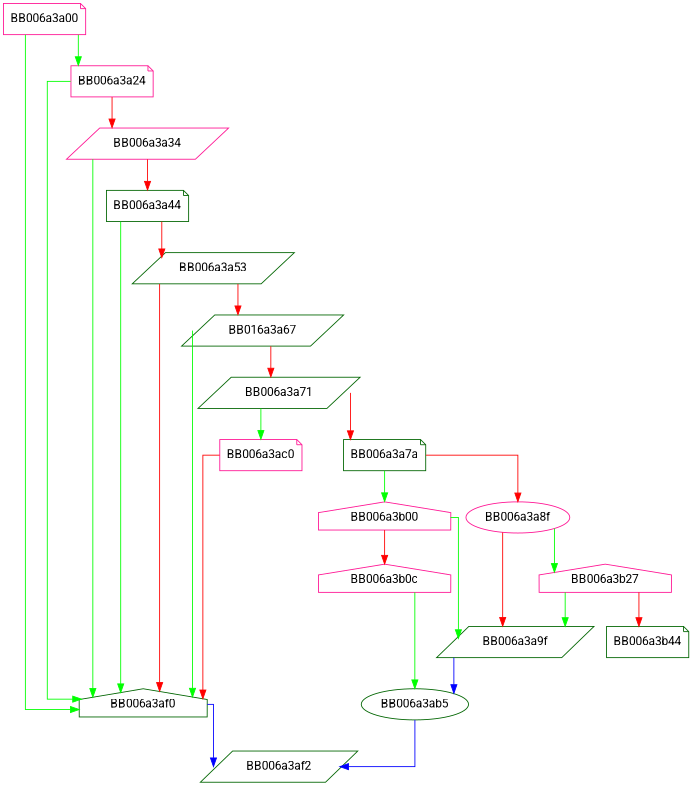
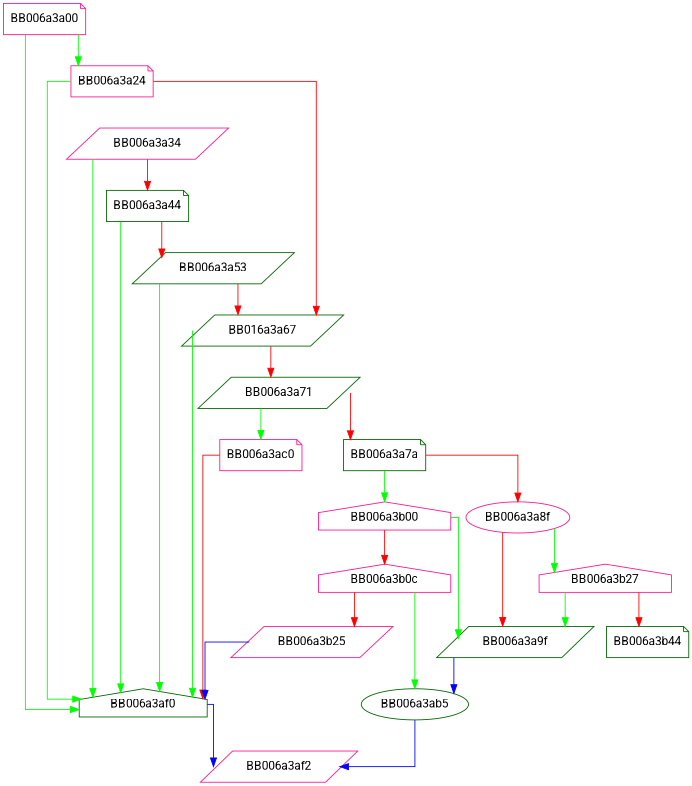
(112, 108) -> (316, 112)
(160, 483) -> (160, 483)
none -> (312, 642)
(279, 767) -> (279, 767)
